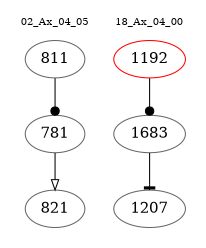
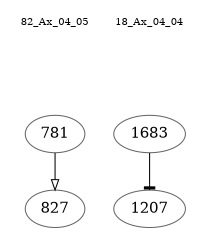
(55, 22) -> (55, 22)
(150, 22) -> (150, 22)
(55, 59) -> none
(150, 59) -> none
(55, 209) -> (55, 209)
